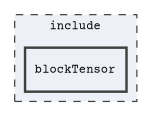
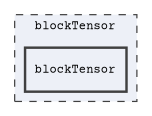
(76, 26) -> (76, 26)
